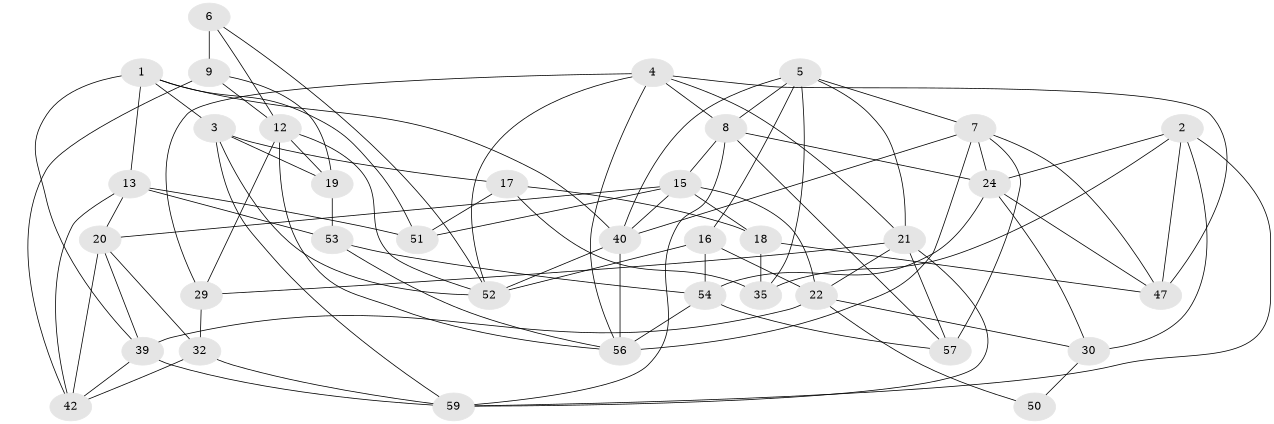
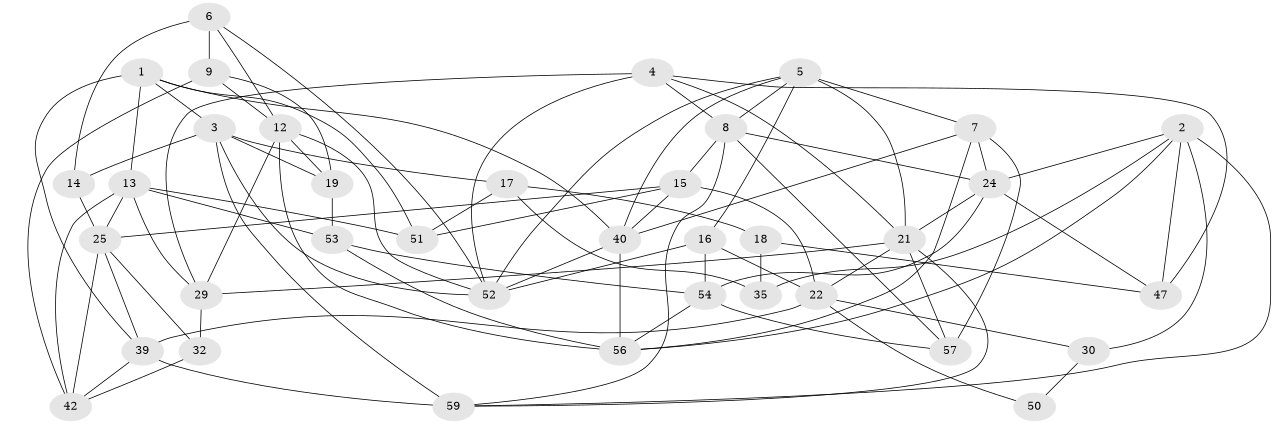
none -> (74, 184)
(802, 188) -> (615, 147)
(1091, 198) -> none
(728, 217) -> none
(593, 222) -> (942, 291)
(100, 240) -> (100, 240)
none -> (156, 245)
(1047, 264) -> (942, 216)
(324, 386) -> none
